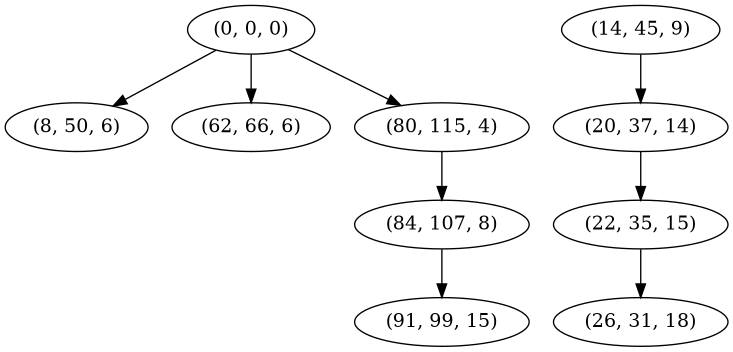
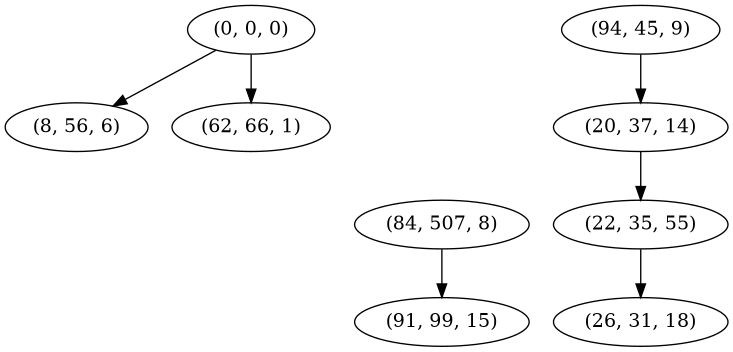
(641, 30) -> (641, 30)
(77, 127) -> (77, 127)
(251, 127) -> (251, 127)
(442, 127) -> none
(442, 225) -> (442, 225)
(641, 225) -> (641, 225)
